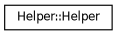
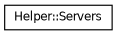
(58, 18) -> (58, 18)
